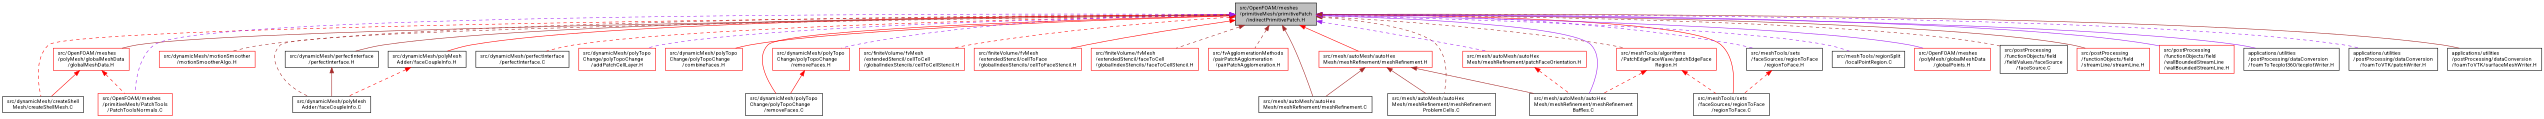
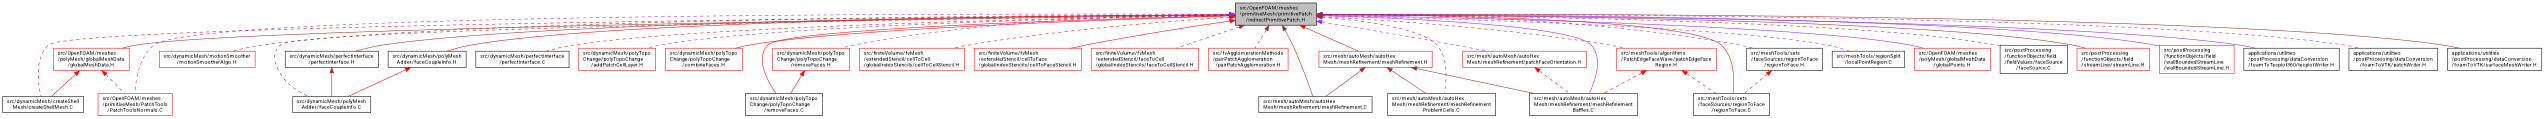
(377, 83) -> (377, 83)
